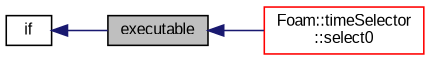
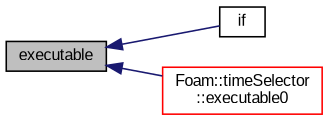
(88, 30) -> (171, 35)
(344, 30) -> (242, 91)
